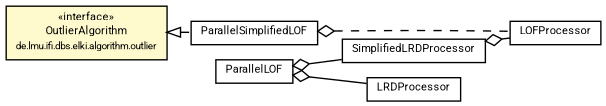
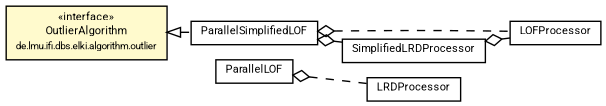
(326, 62) -> (338, 42)
(338, 80) -> (338, 80)
